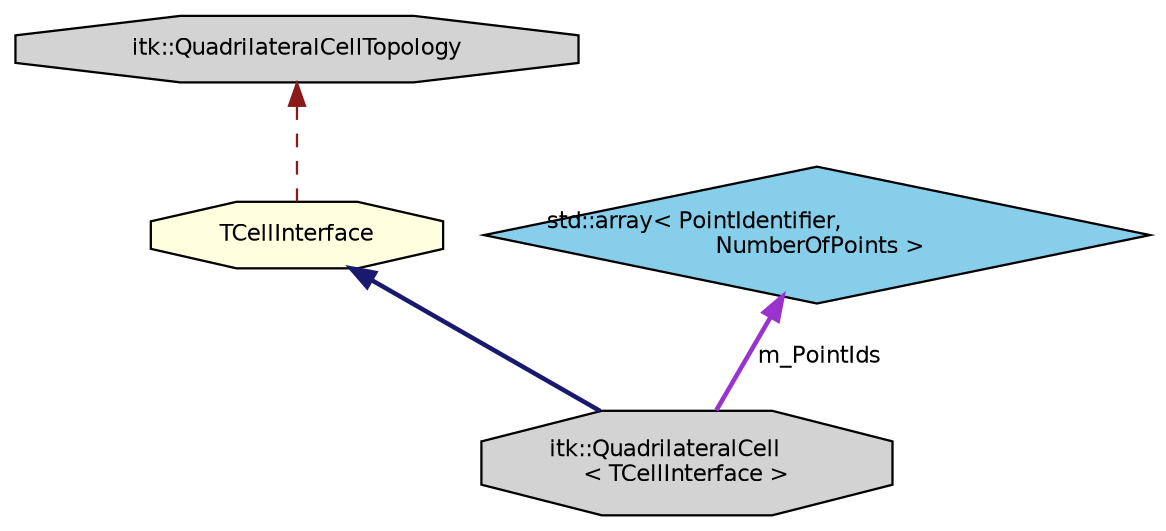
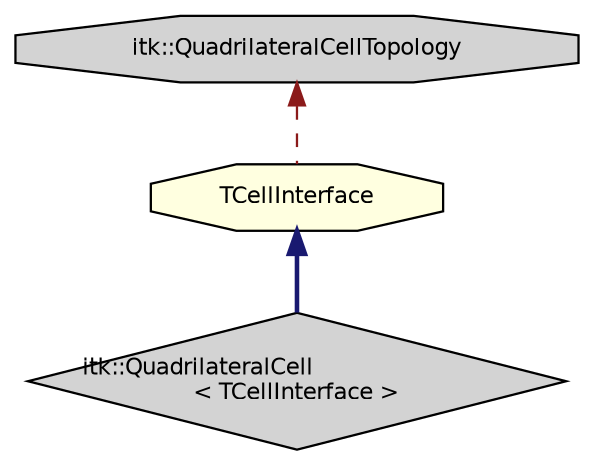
(817, 235) -> none
(687, 463) -> (297, 381)
